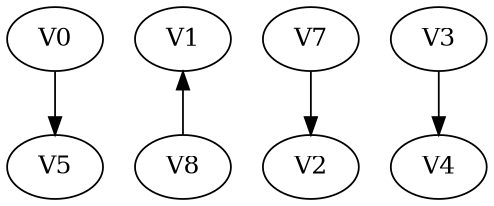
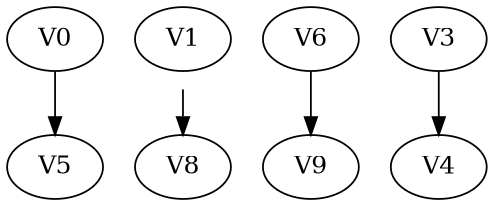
(311, 39) -> (311, 39)
(183, 112) -> (183, 103)
(311, 167) -> (311, 167)
